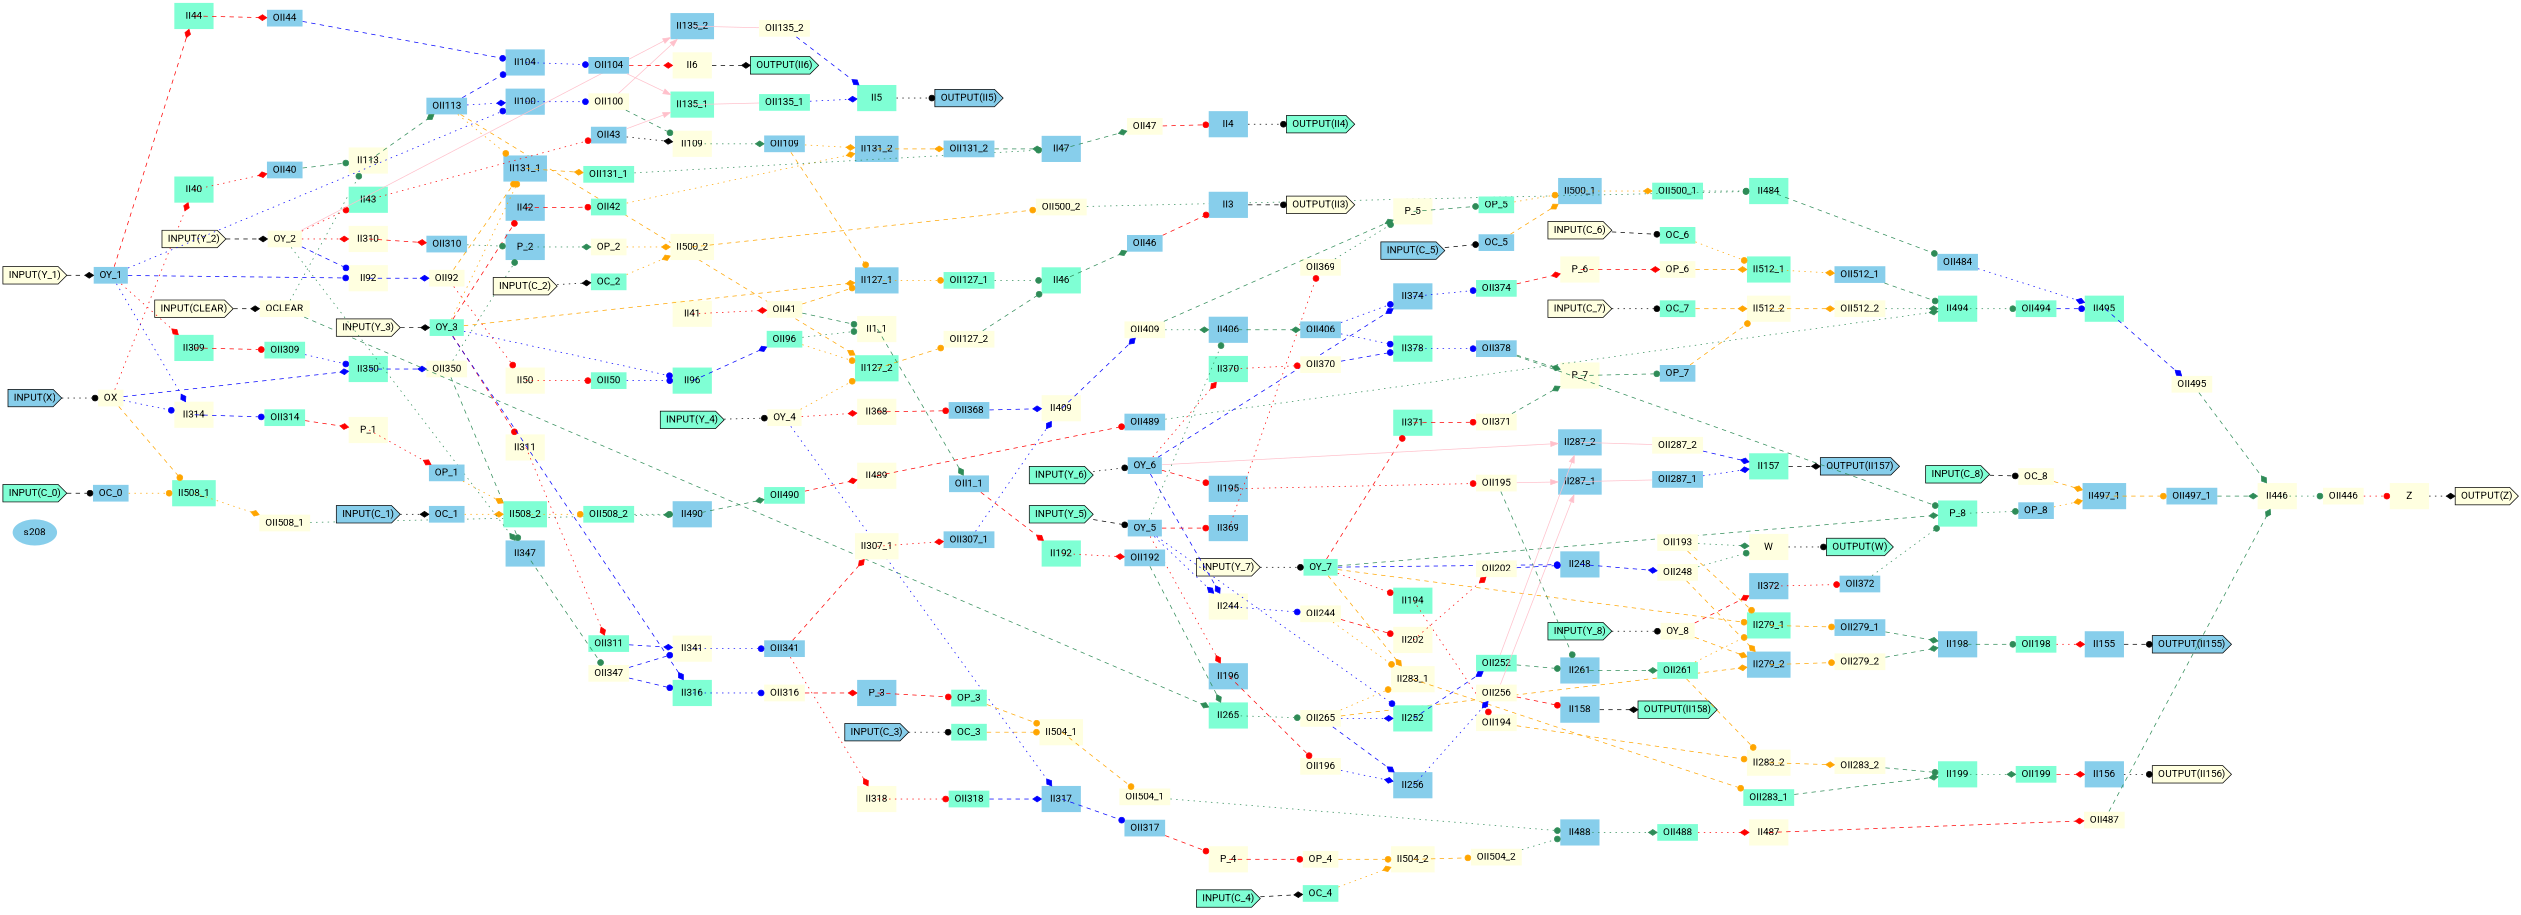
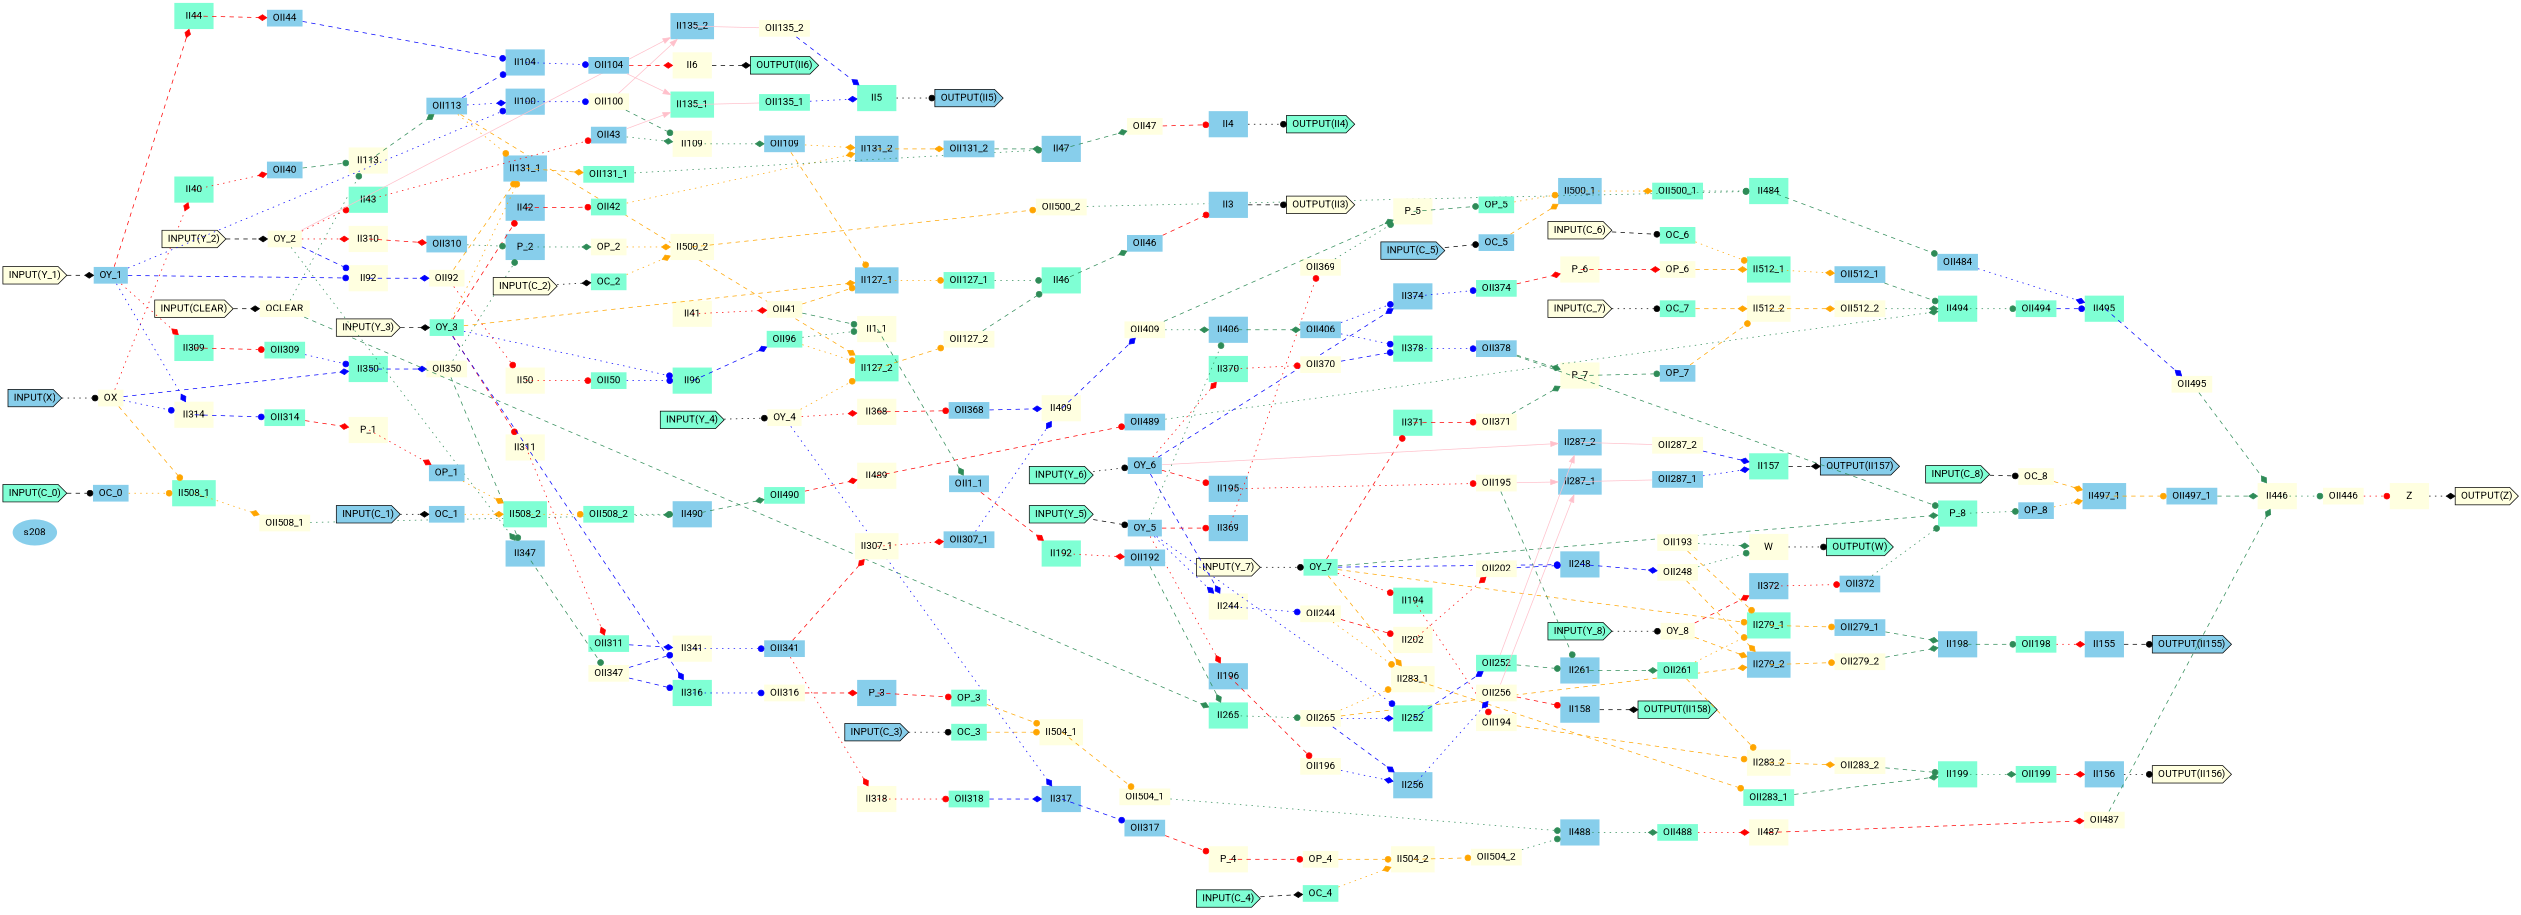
(645, 139) -> (645, 139)
